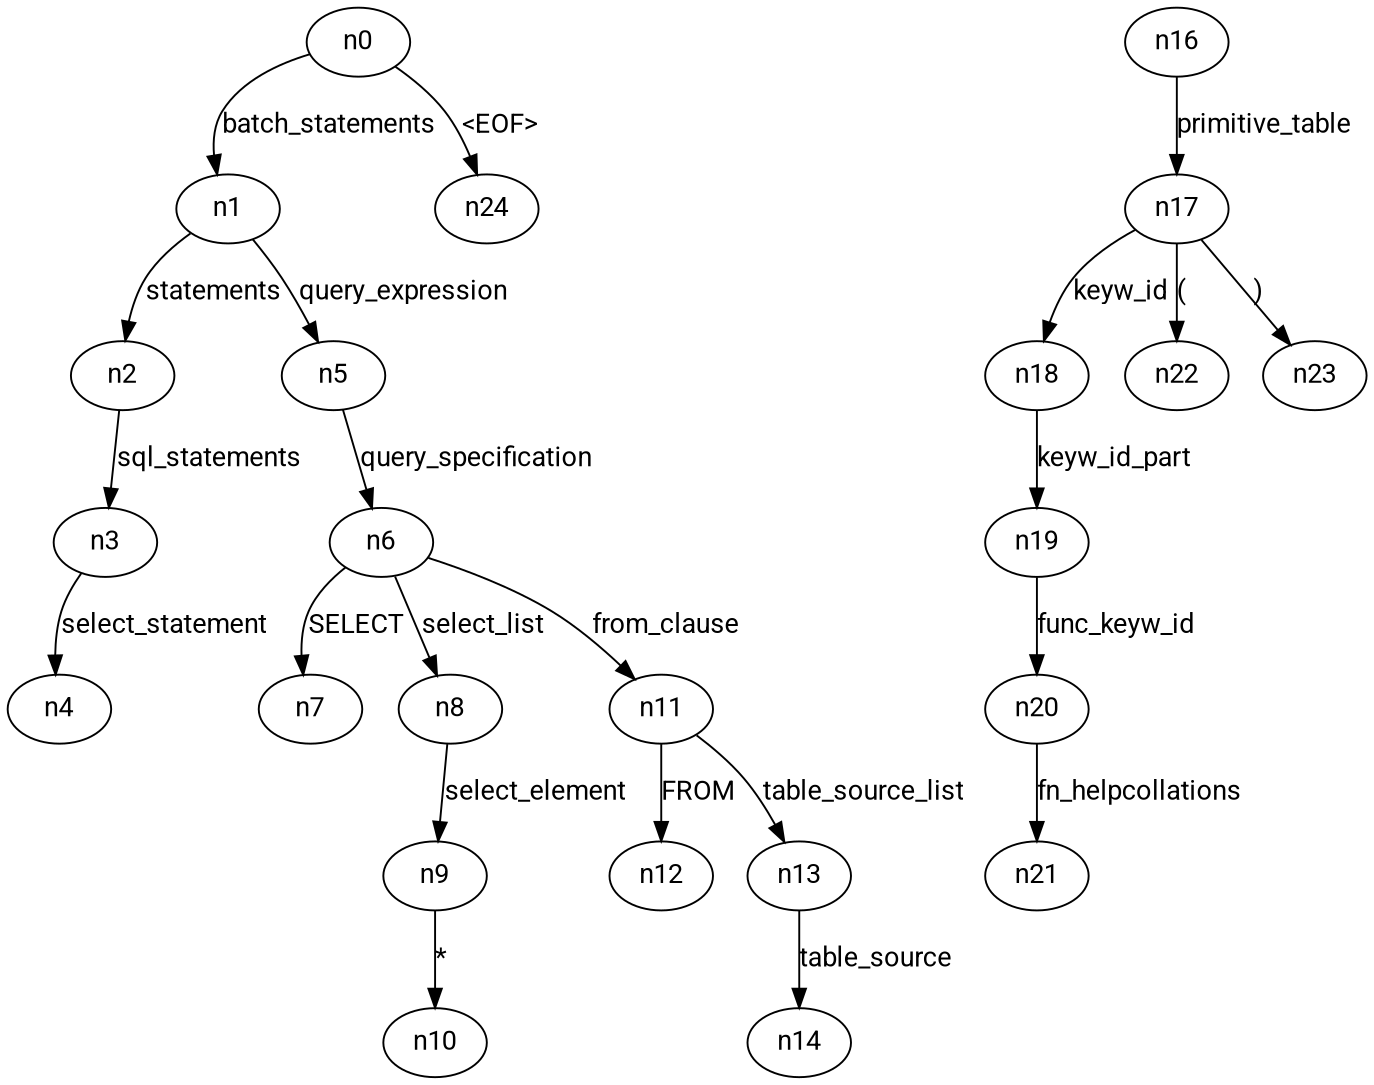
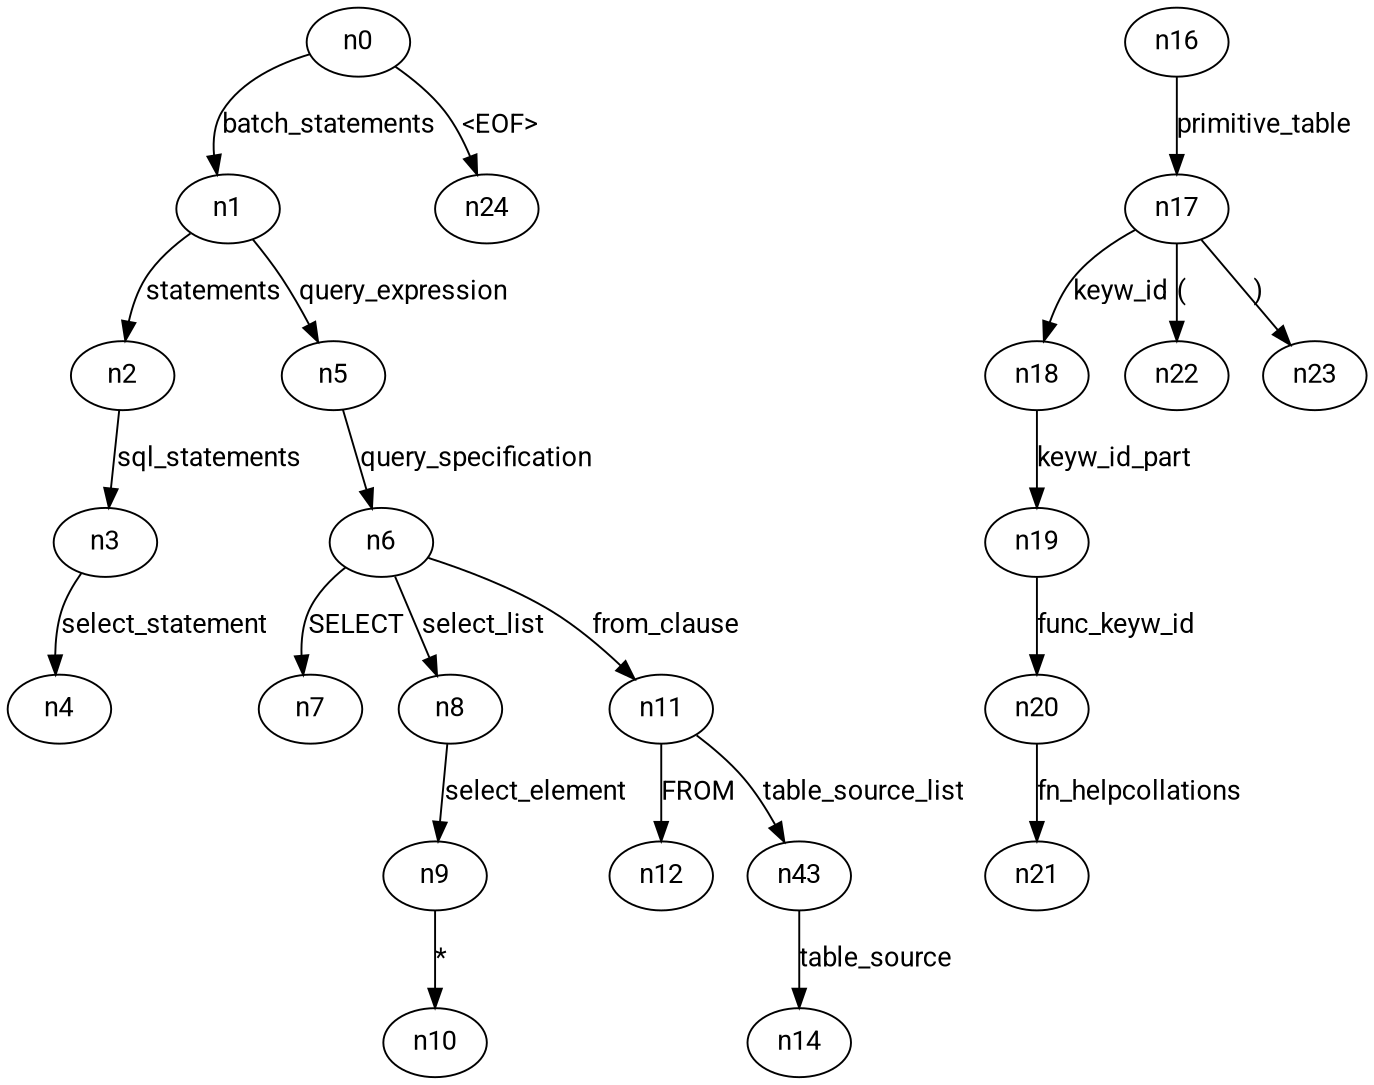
(799, 876) -> (799, 876)
